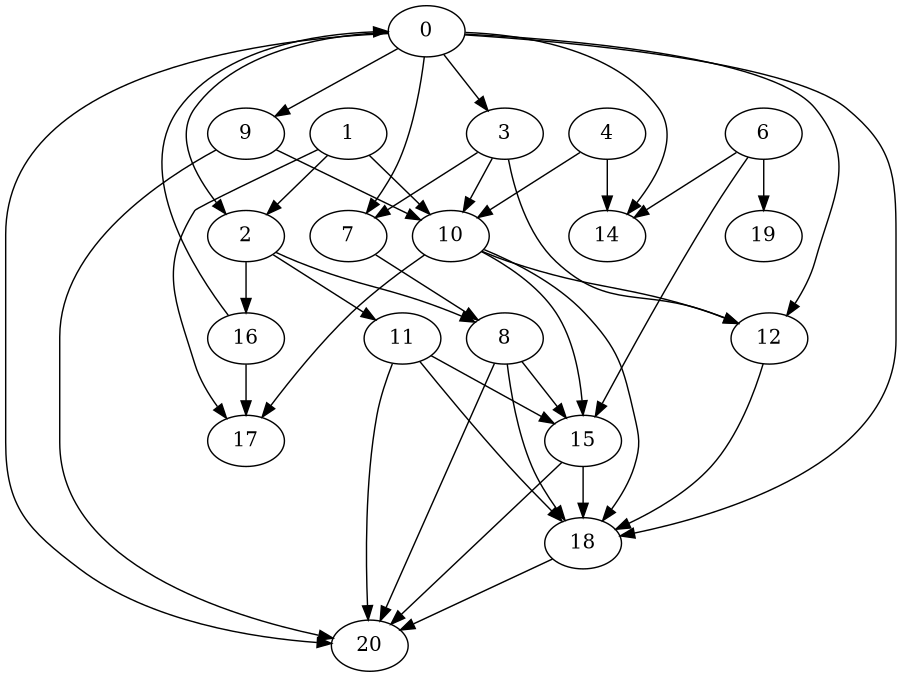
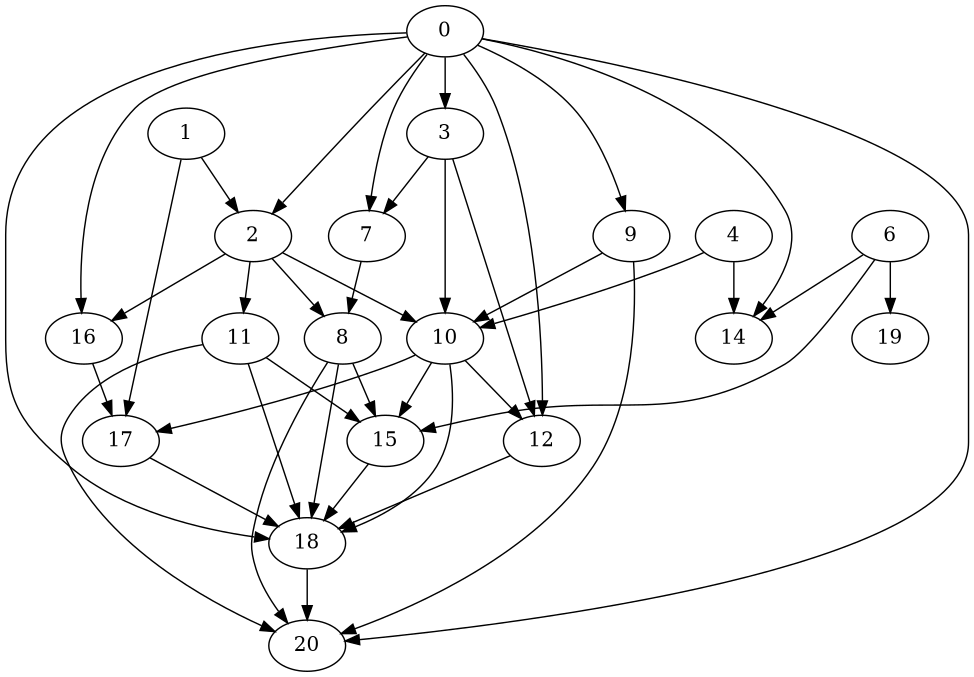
(177, 113) -> (170, 88)
(398, 183) -> (343, 284)
none -> (208, 489)
(482, 538) -> none
